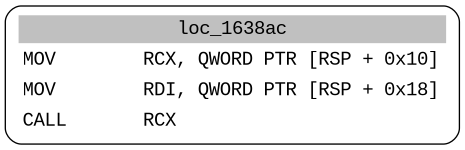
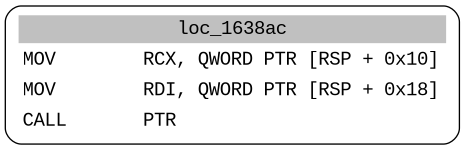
(100, 120) -> (100, 120)
